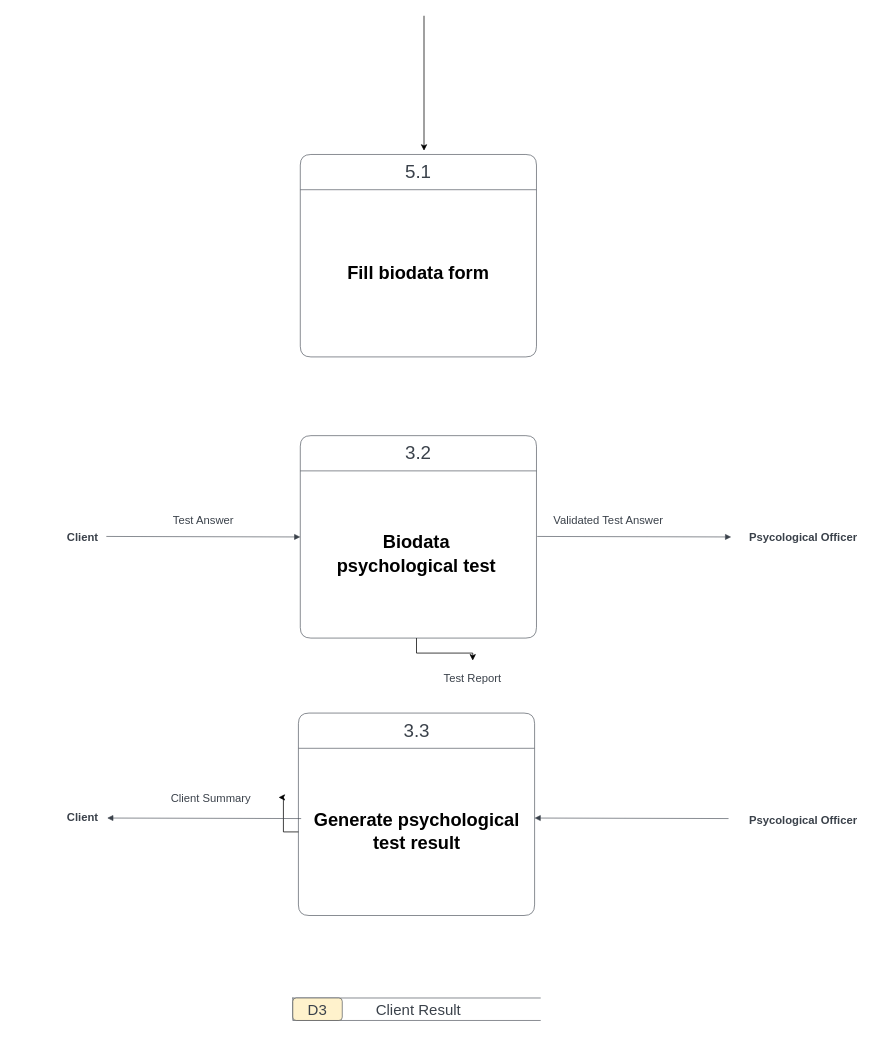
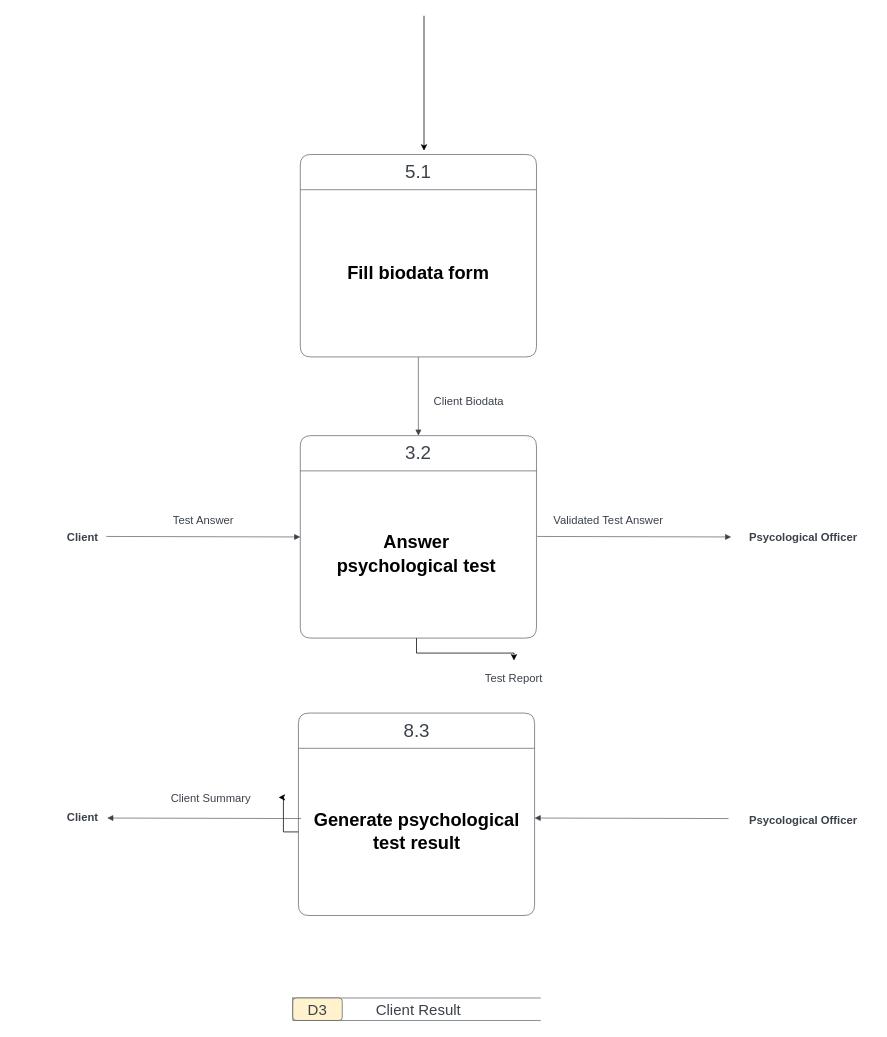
none -> (419, 393)
none -> (469, 400)
(417, 555) -> (417, 555)
(473, 677) -> (514, 677)
(417, 731) -> (417, 731)
